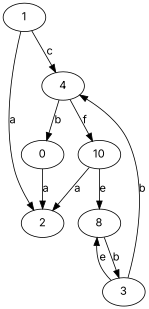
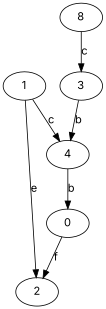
(13, 120) -> (34, 189)
(99, 155) -> none
(46, 189) -> (56, 258)
(116, 258) -> (85, 52)
(100, 265) -> none
